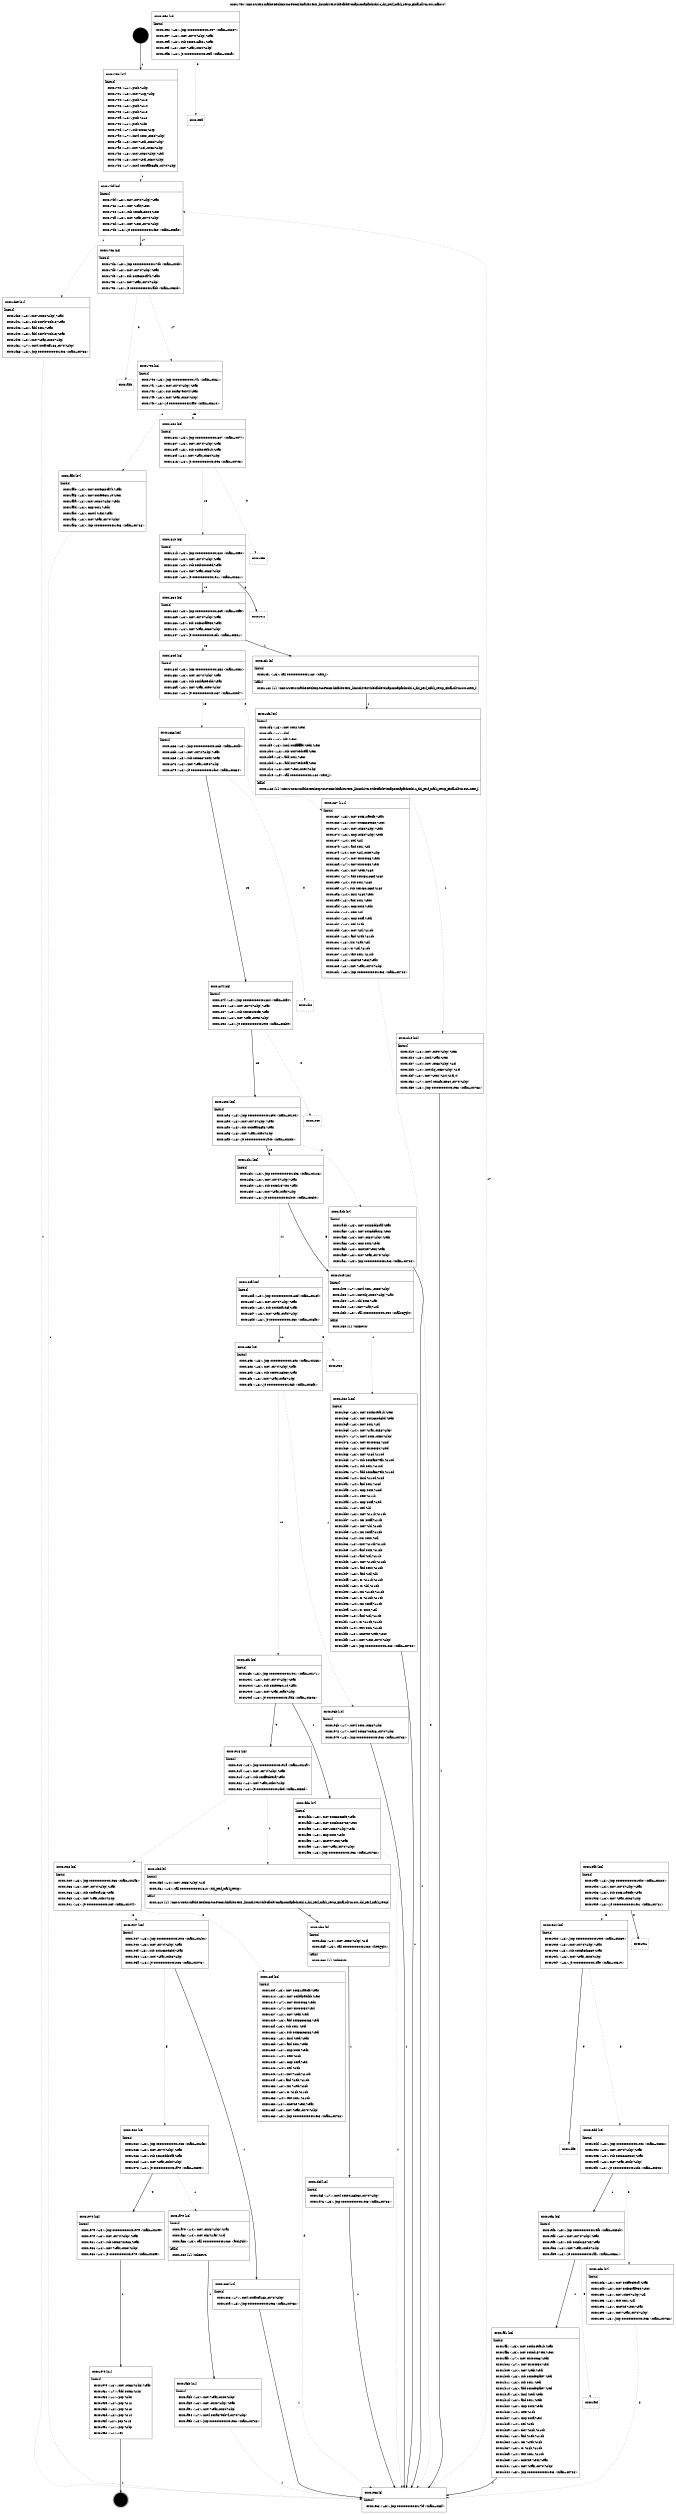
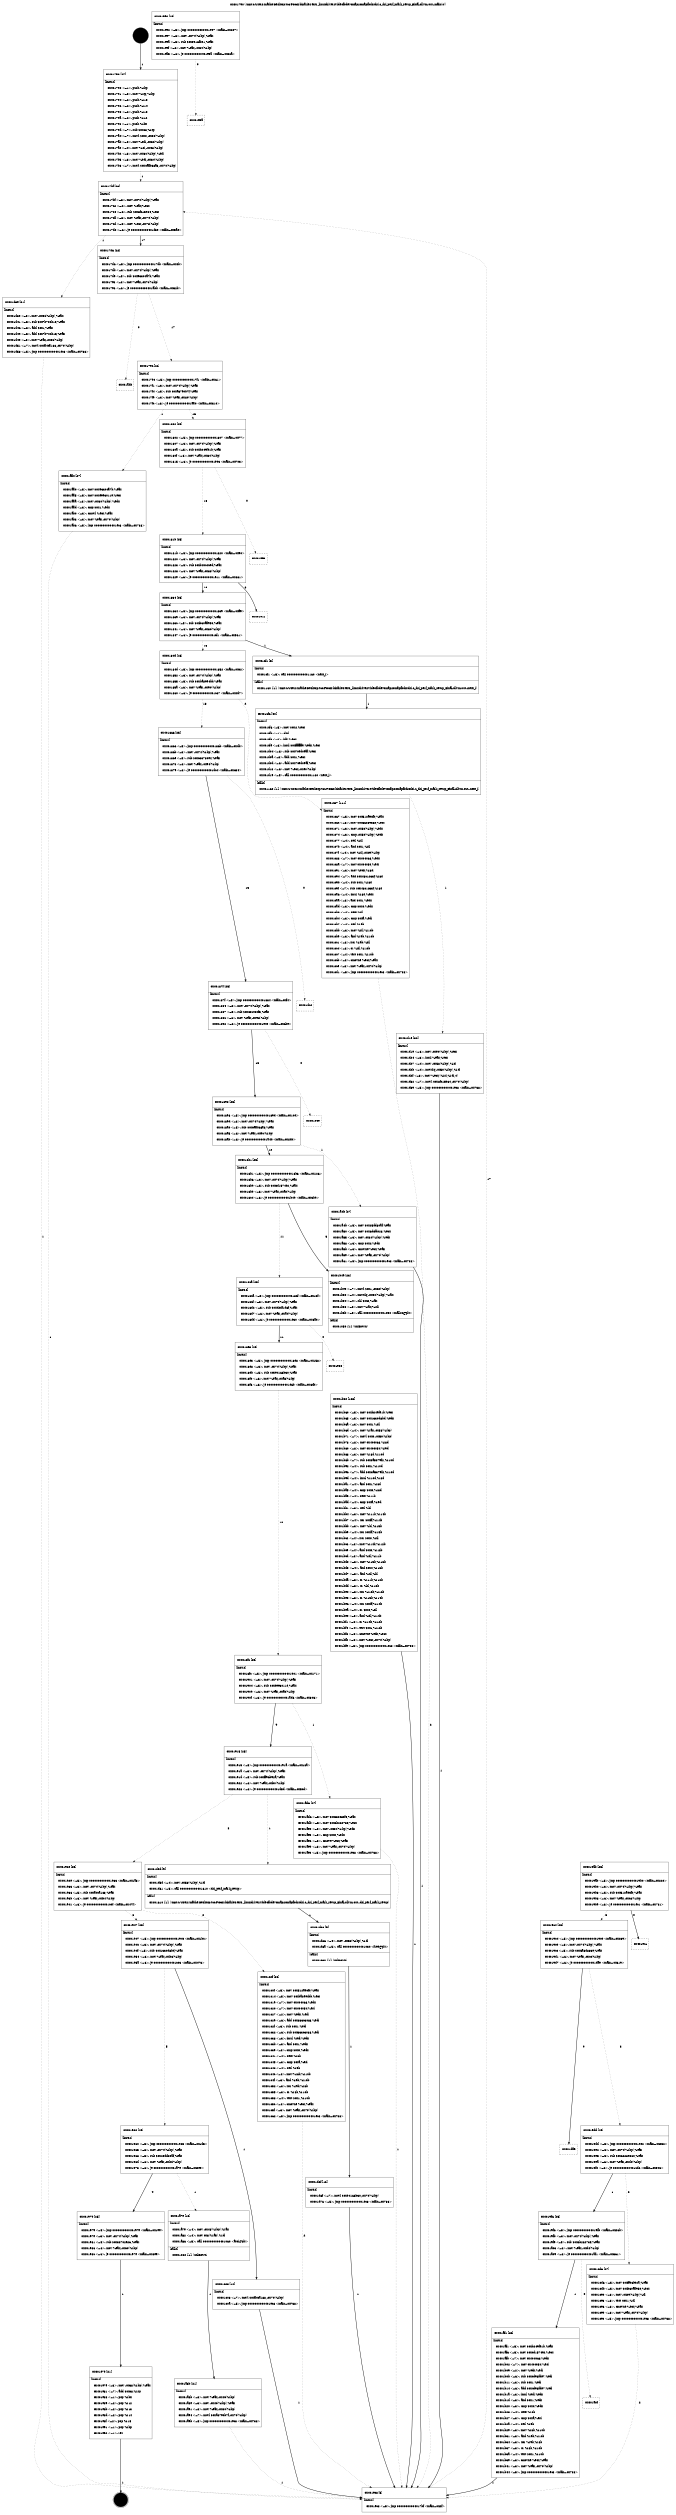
(372, 1362) -> none
(365, 1725) -> none
(314, 1749) -> (314, 1749)
